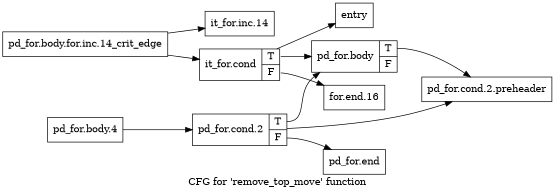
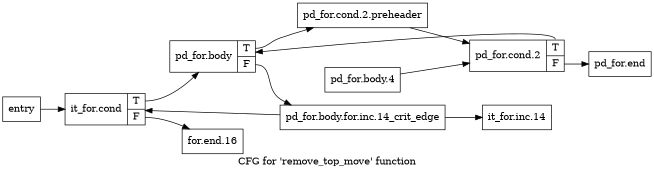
(303, 38) -> (49, 109)
none -> (270, 82)
(367, 122) -> (431, 33)
